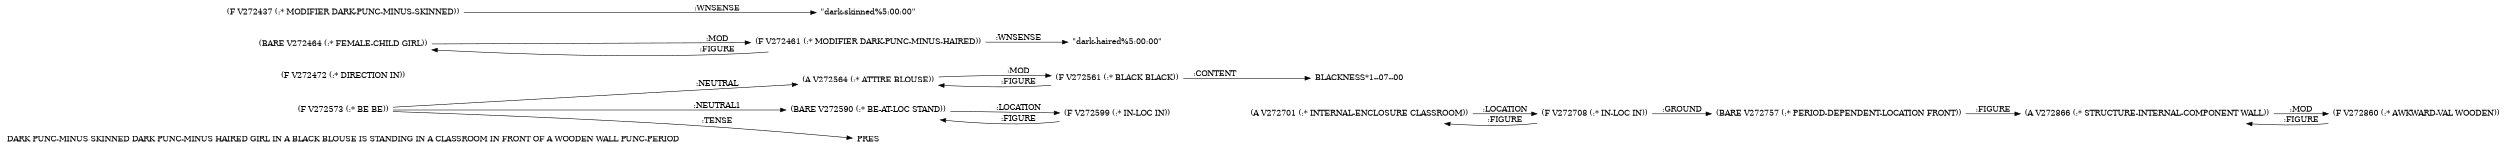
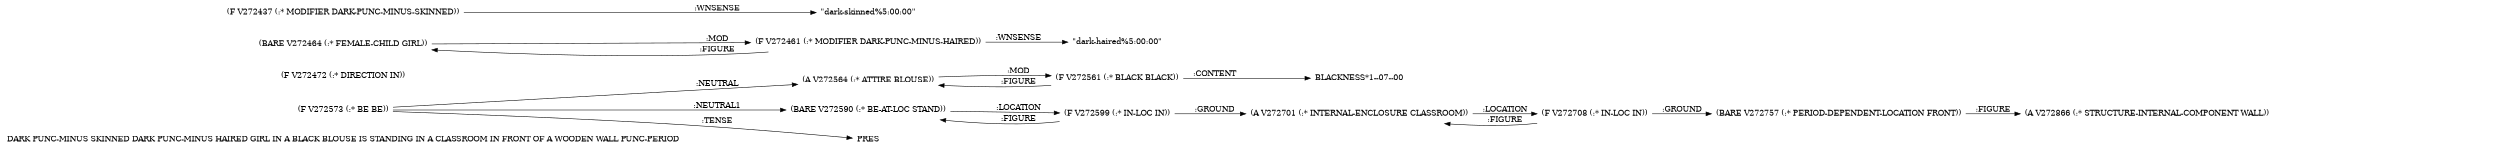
none -> (1208, 114)
(2416, 114) -> none
